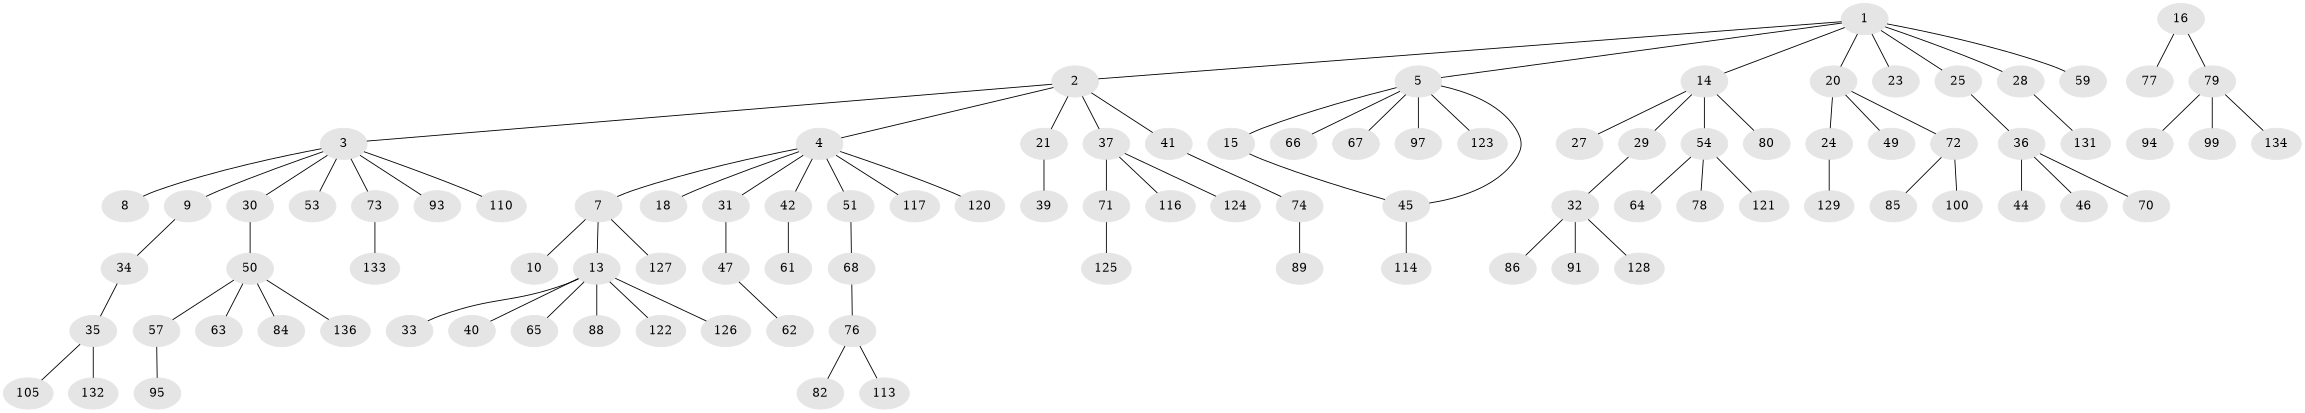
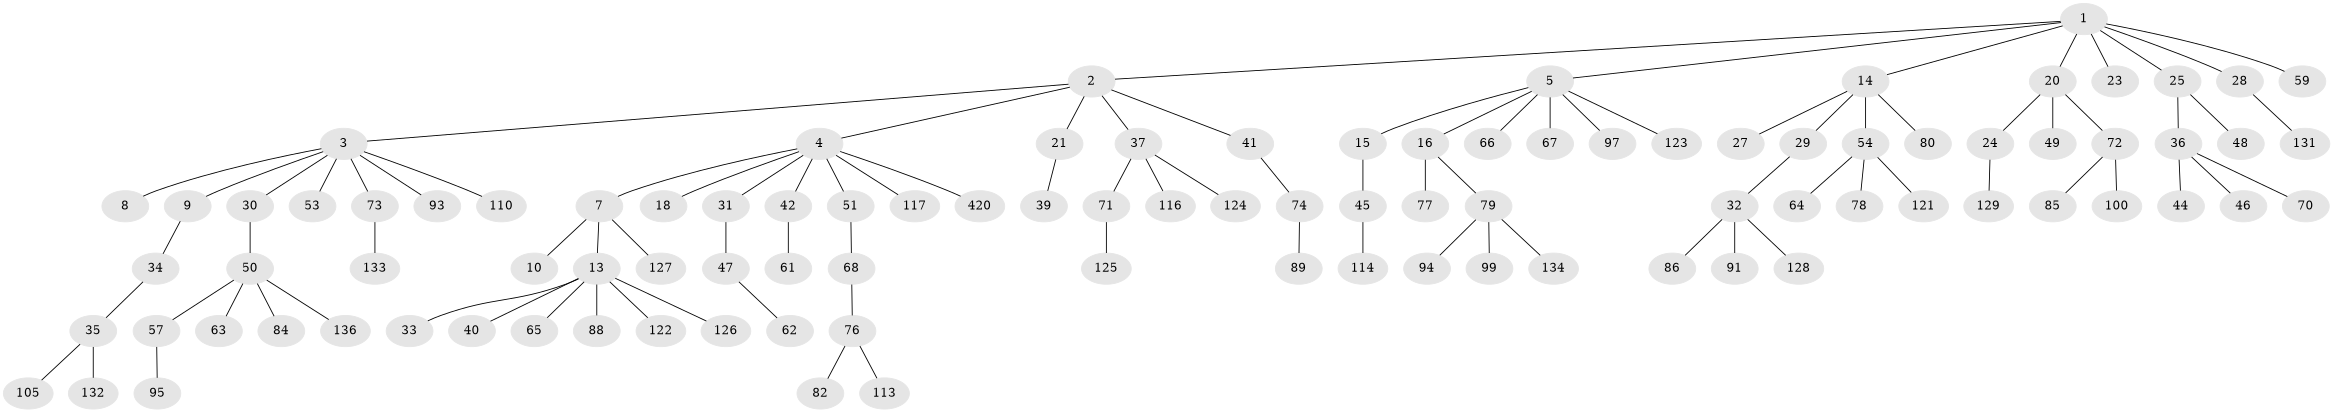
none -> (2241, 144)
(1520, 150) -> (1488, 113)
(980, 206) -> (980, 206)
